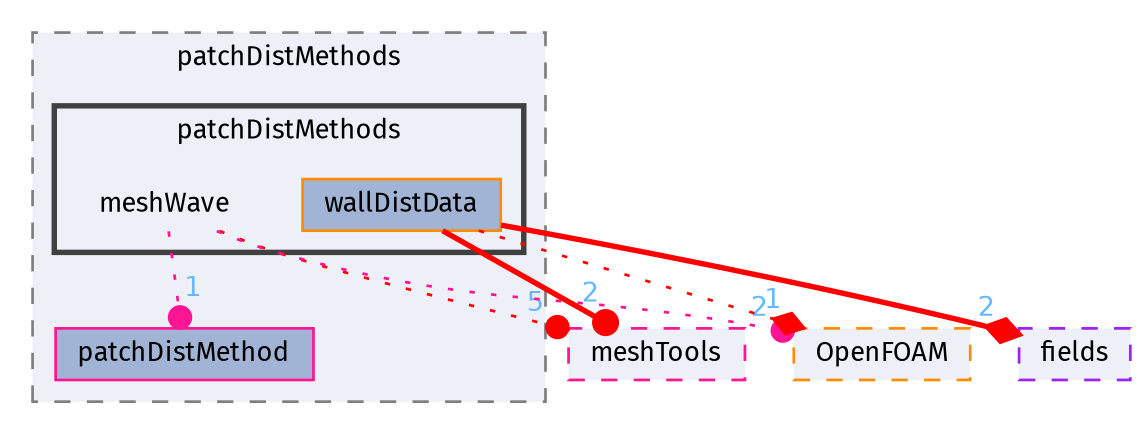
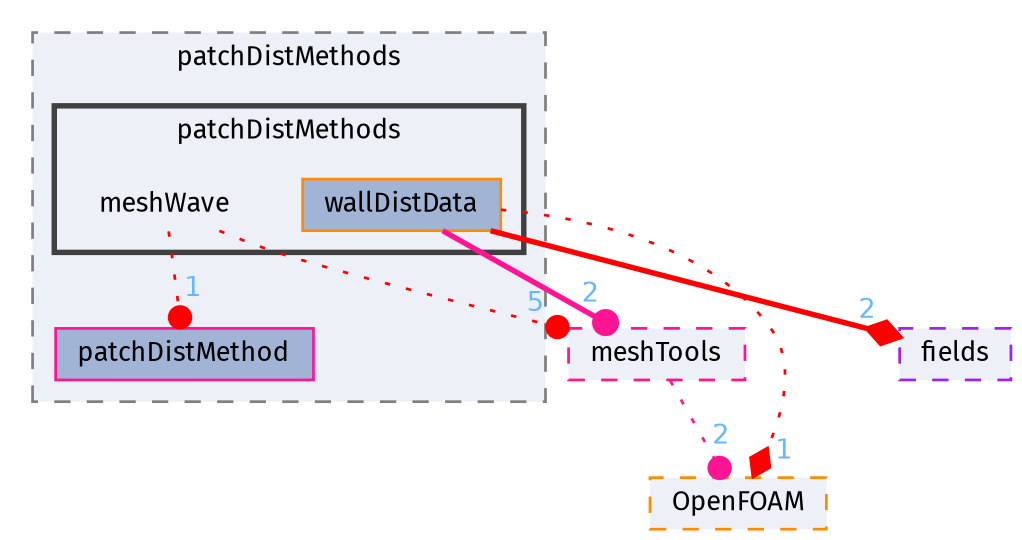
(174, 269) -> (174, 269)
(519, 274) -> (519, 274)
(505, 296) -> (692, 419)
